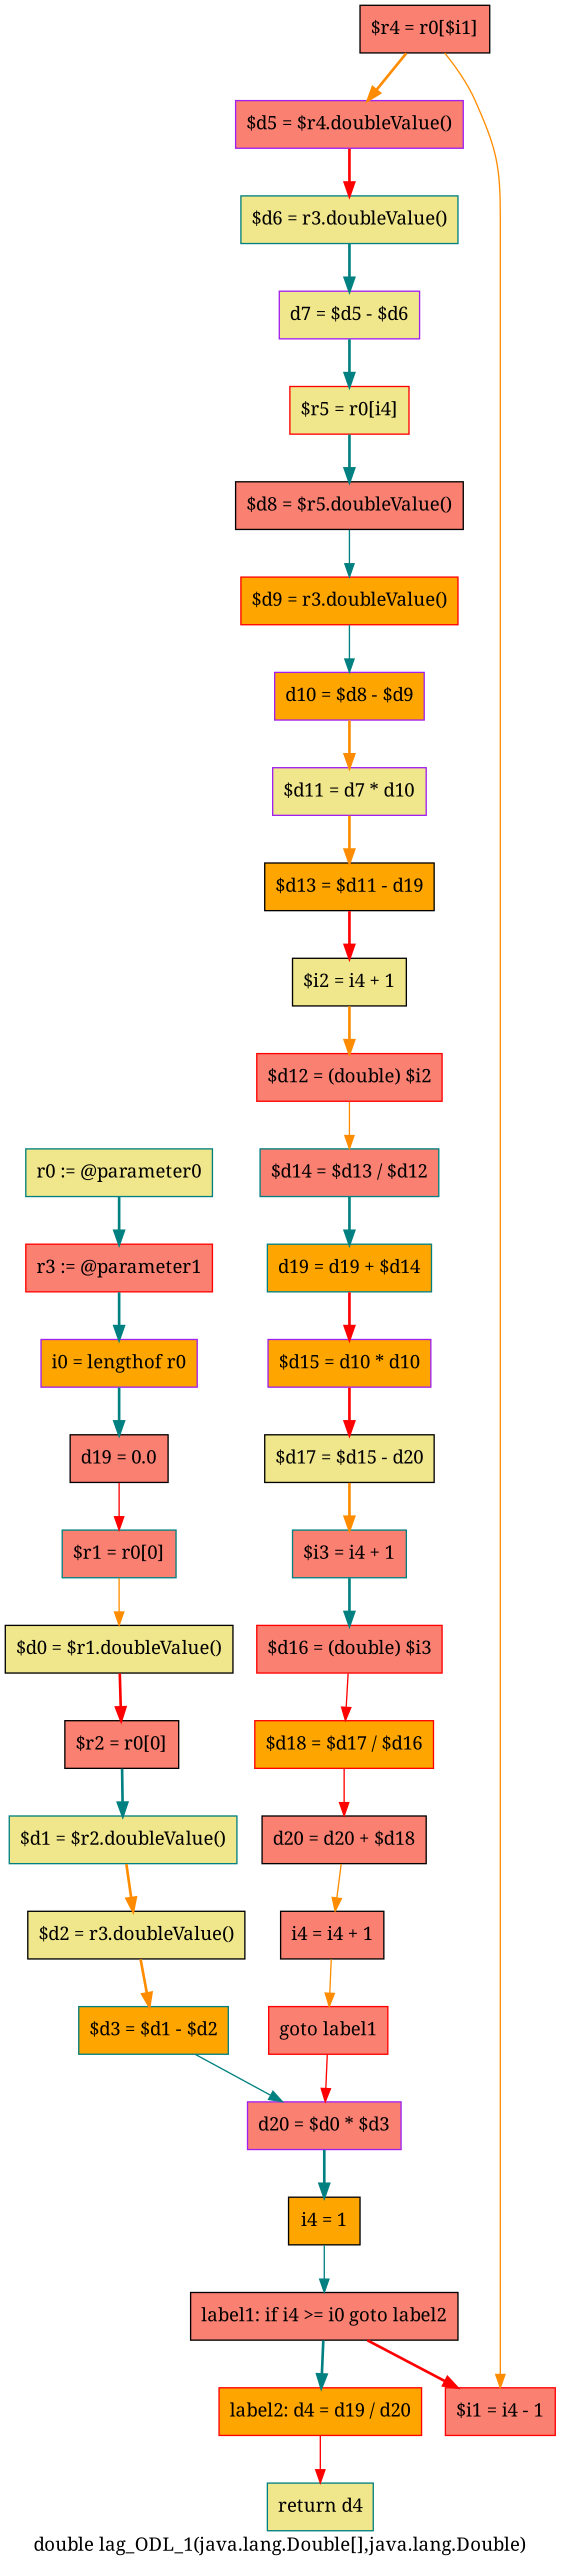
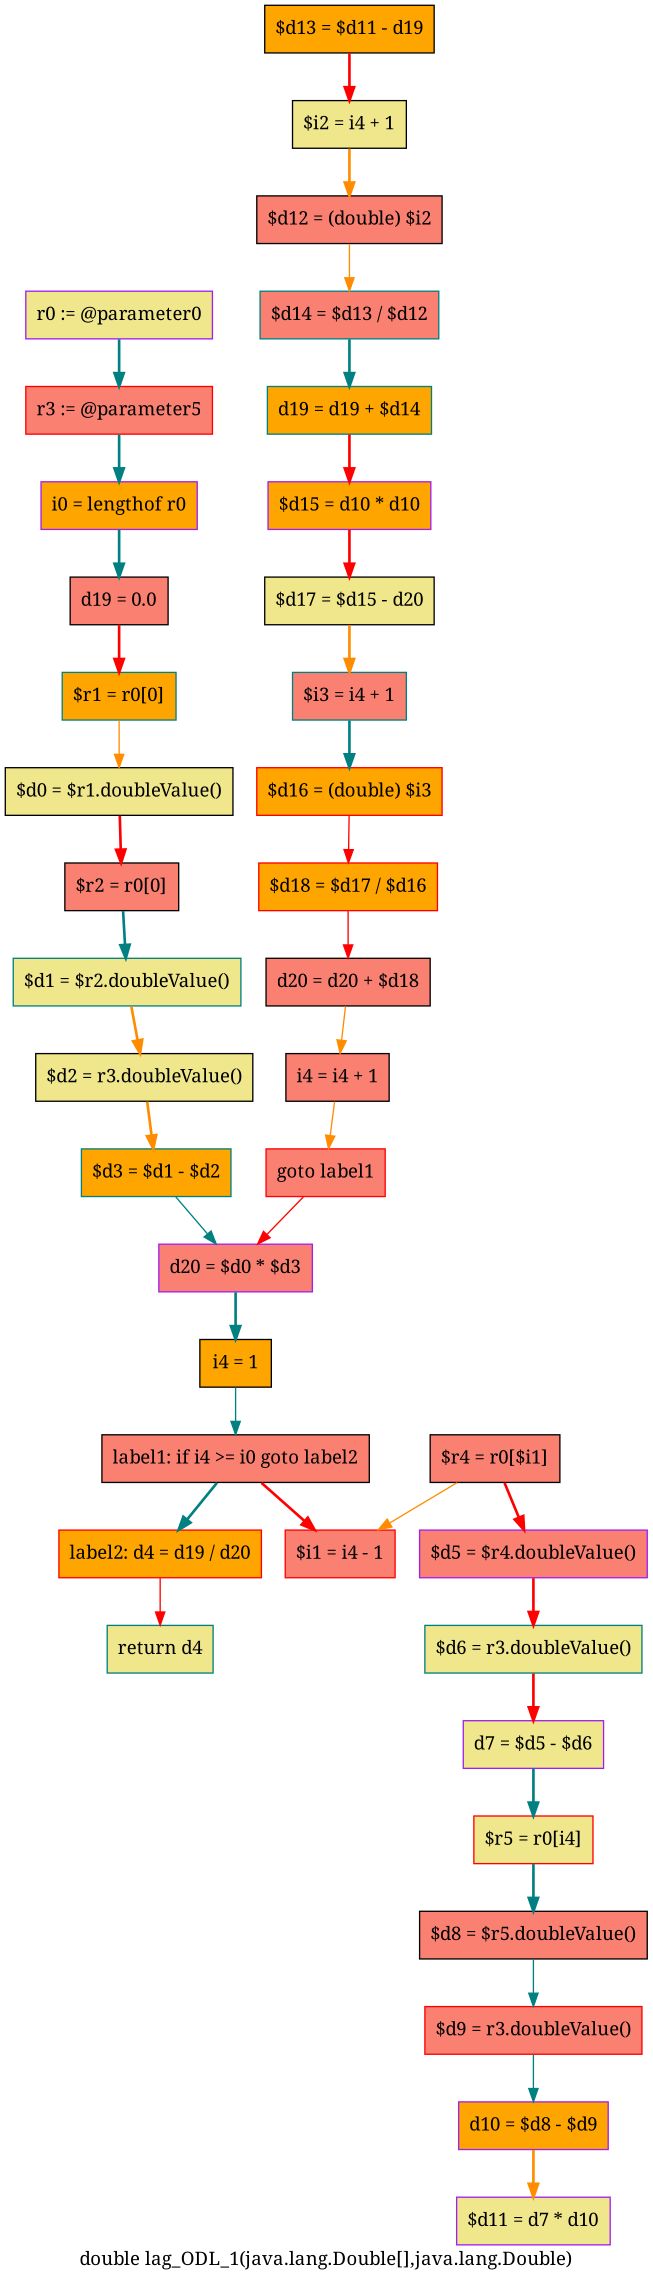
(391, 72) -> (512, 1500)
(349, 261) -> (533, 1690)
(349, 601) -> (533, 2030)
(349, 833) -> none
(349, 1077) -> (349, 220)
(119, 1173) -> (119, 315)
(119, 1268) -> (119, 410)
(119, 1500) -> (119, 642)
(119, 1554) -> (119, 696)
(349, 1649) -> (349, 792)
